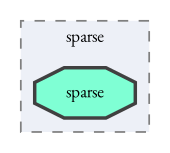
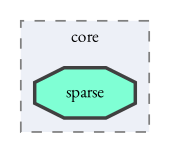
(85, 37) -> (85, 37)
